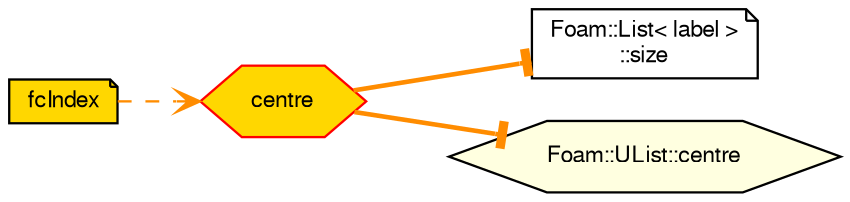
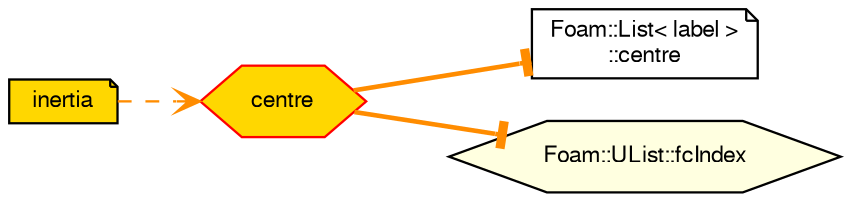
(645, 44) -> (645, 44)
(63, 101) -> (63, 101)
(645, 157) -> (645, 157)
